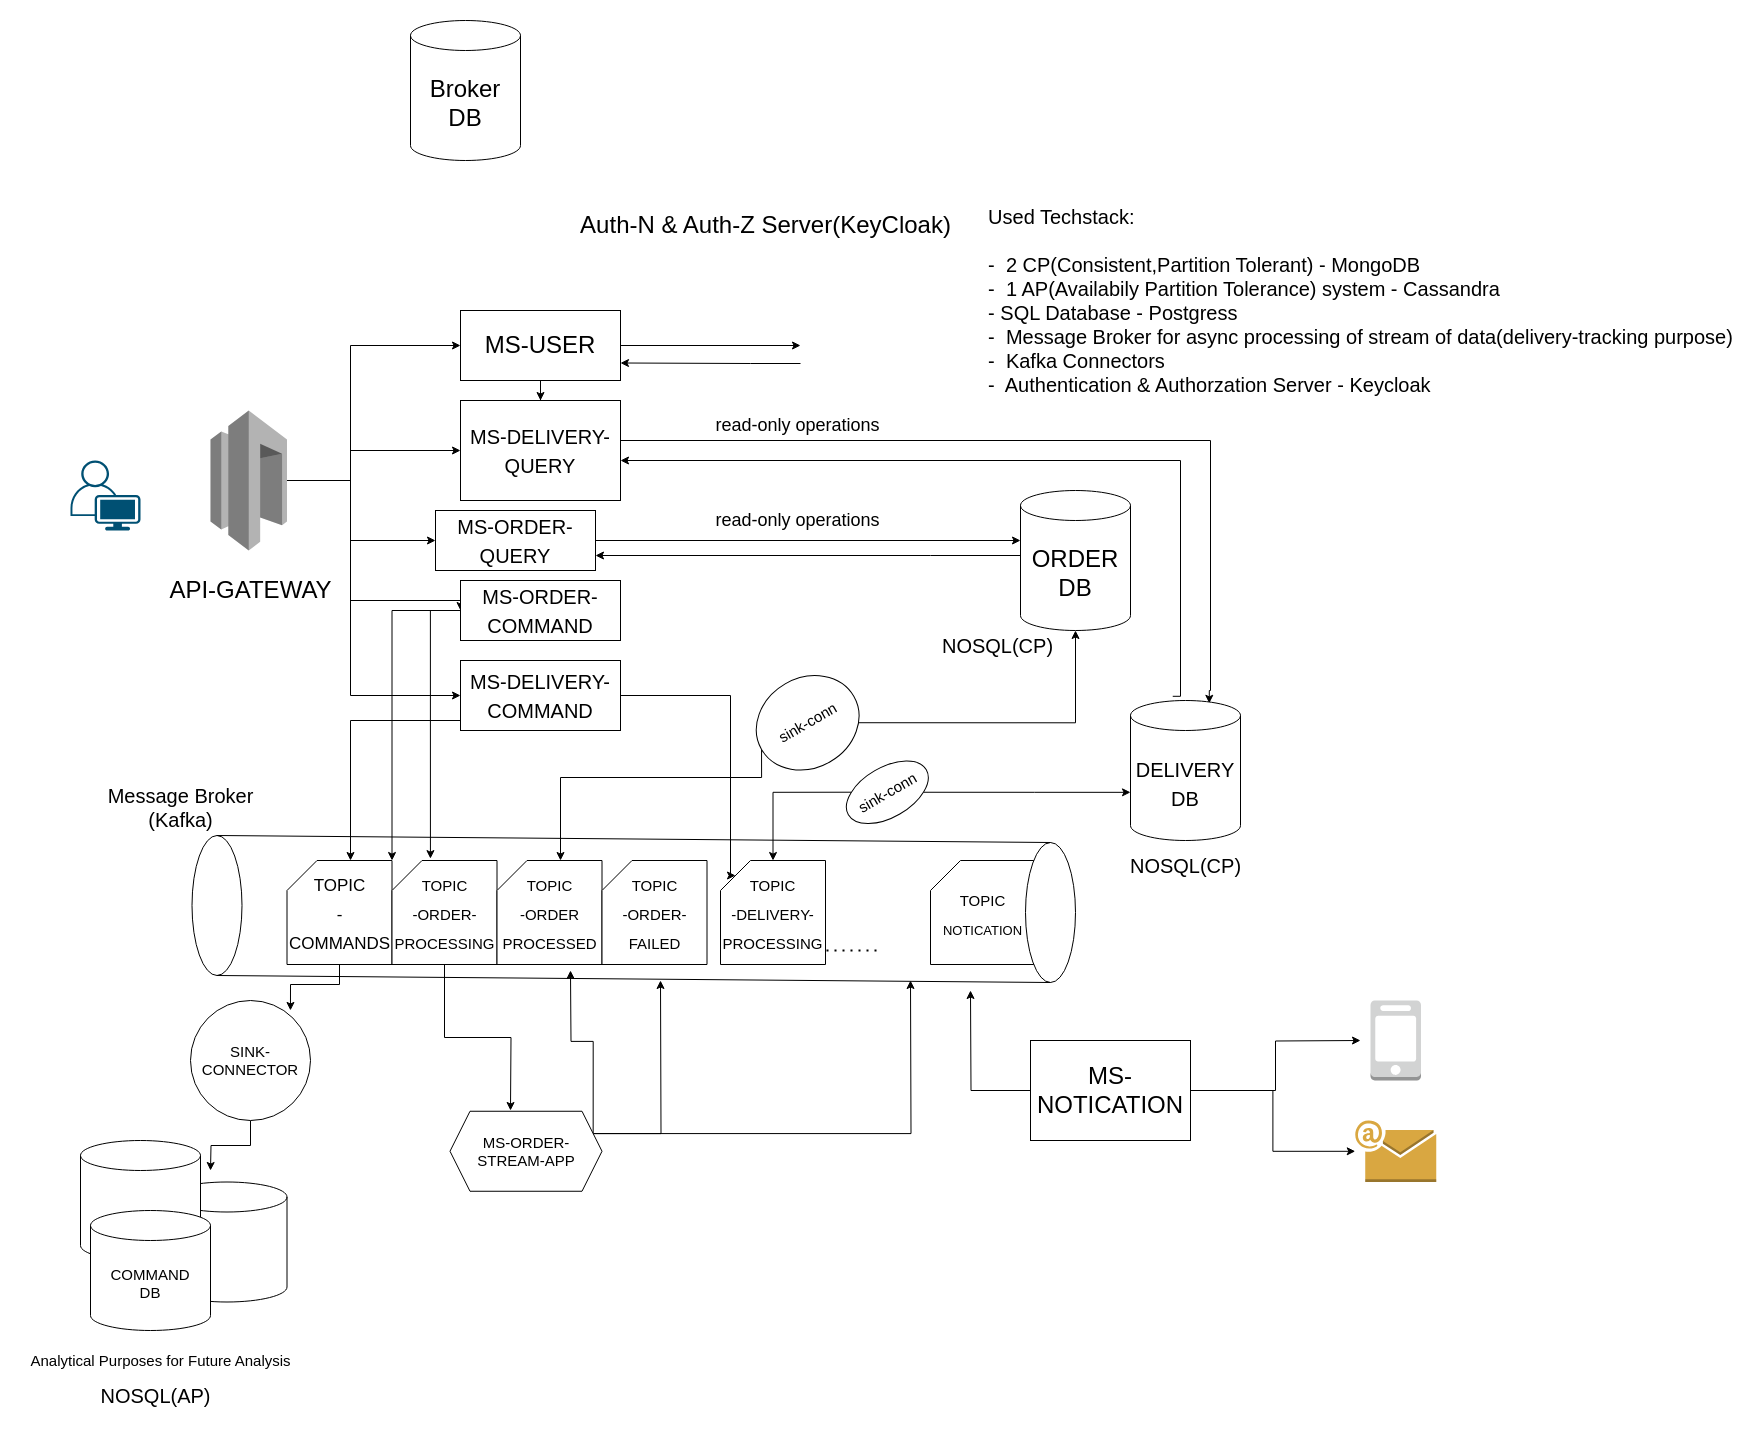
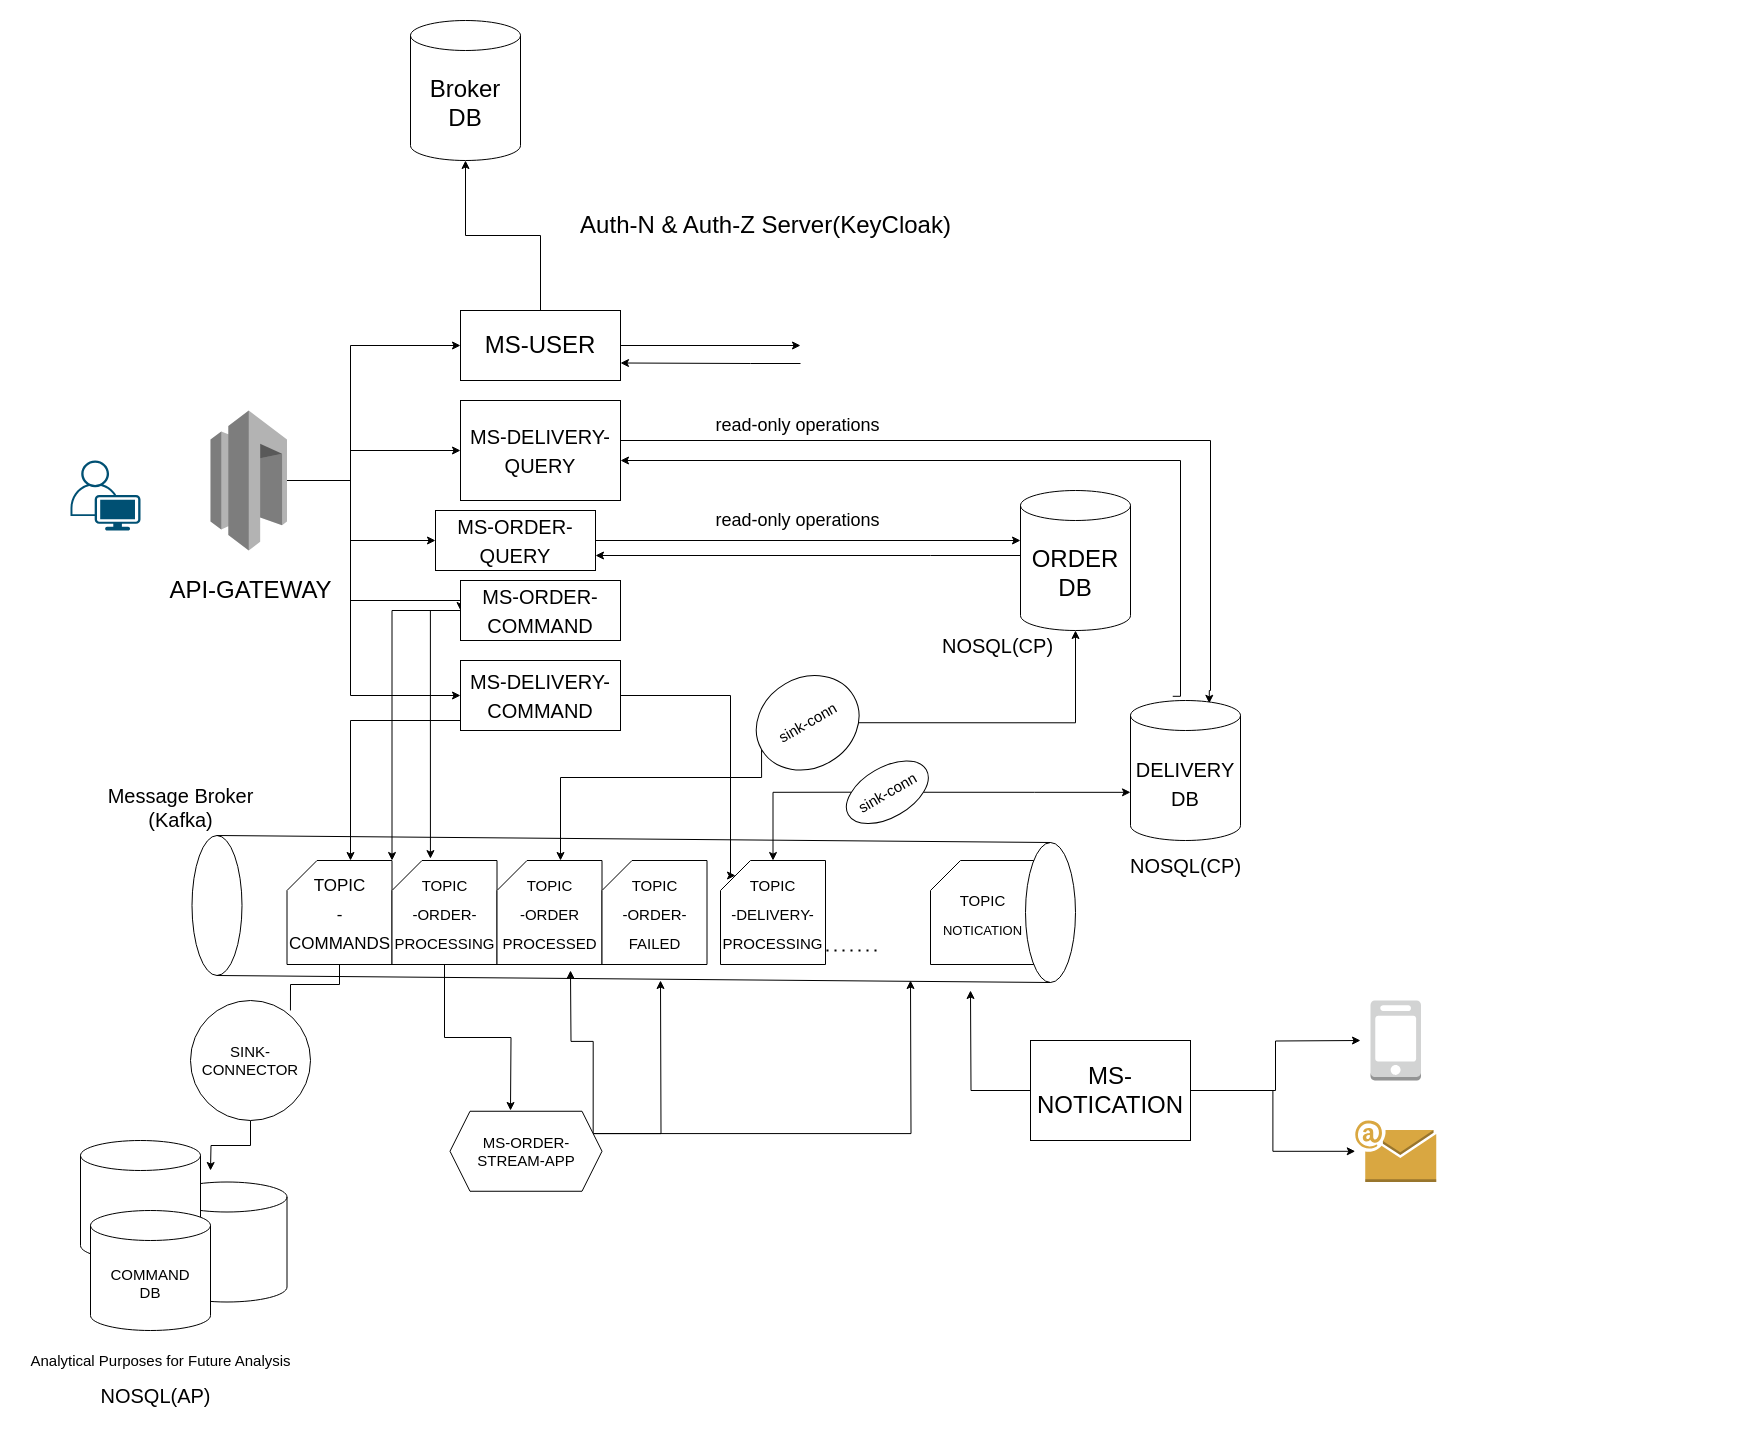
(1361, 301) -> none
(541, 395) -> (507, 236)
(290, 1002) -> (290, 1005)
